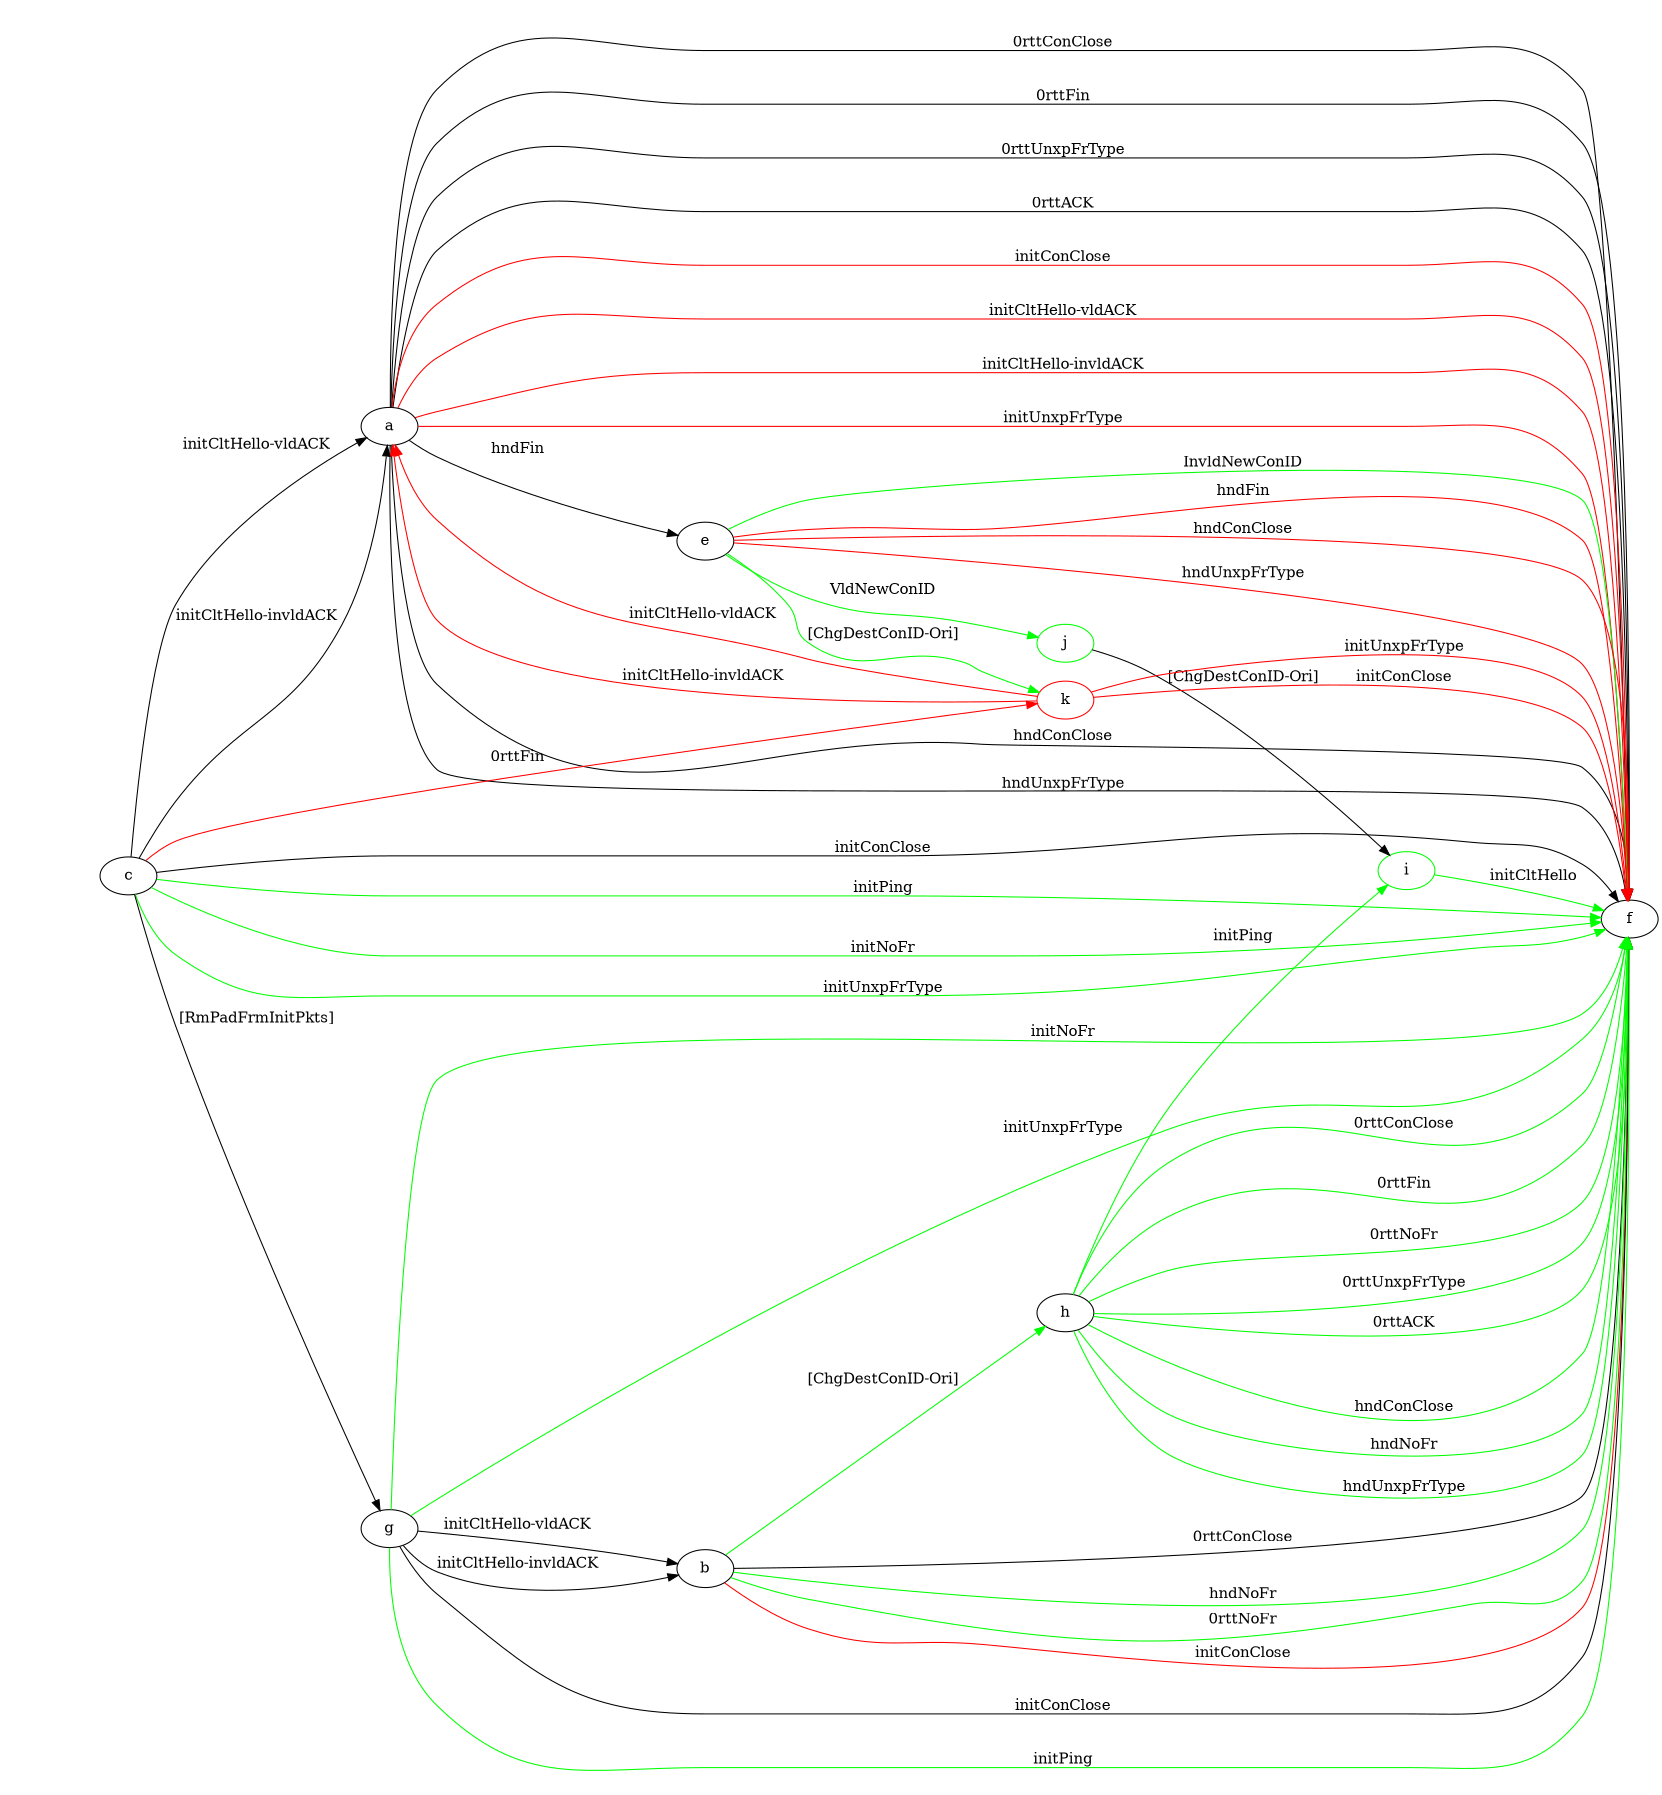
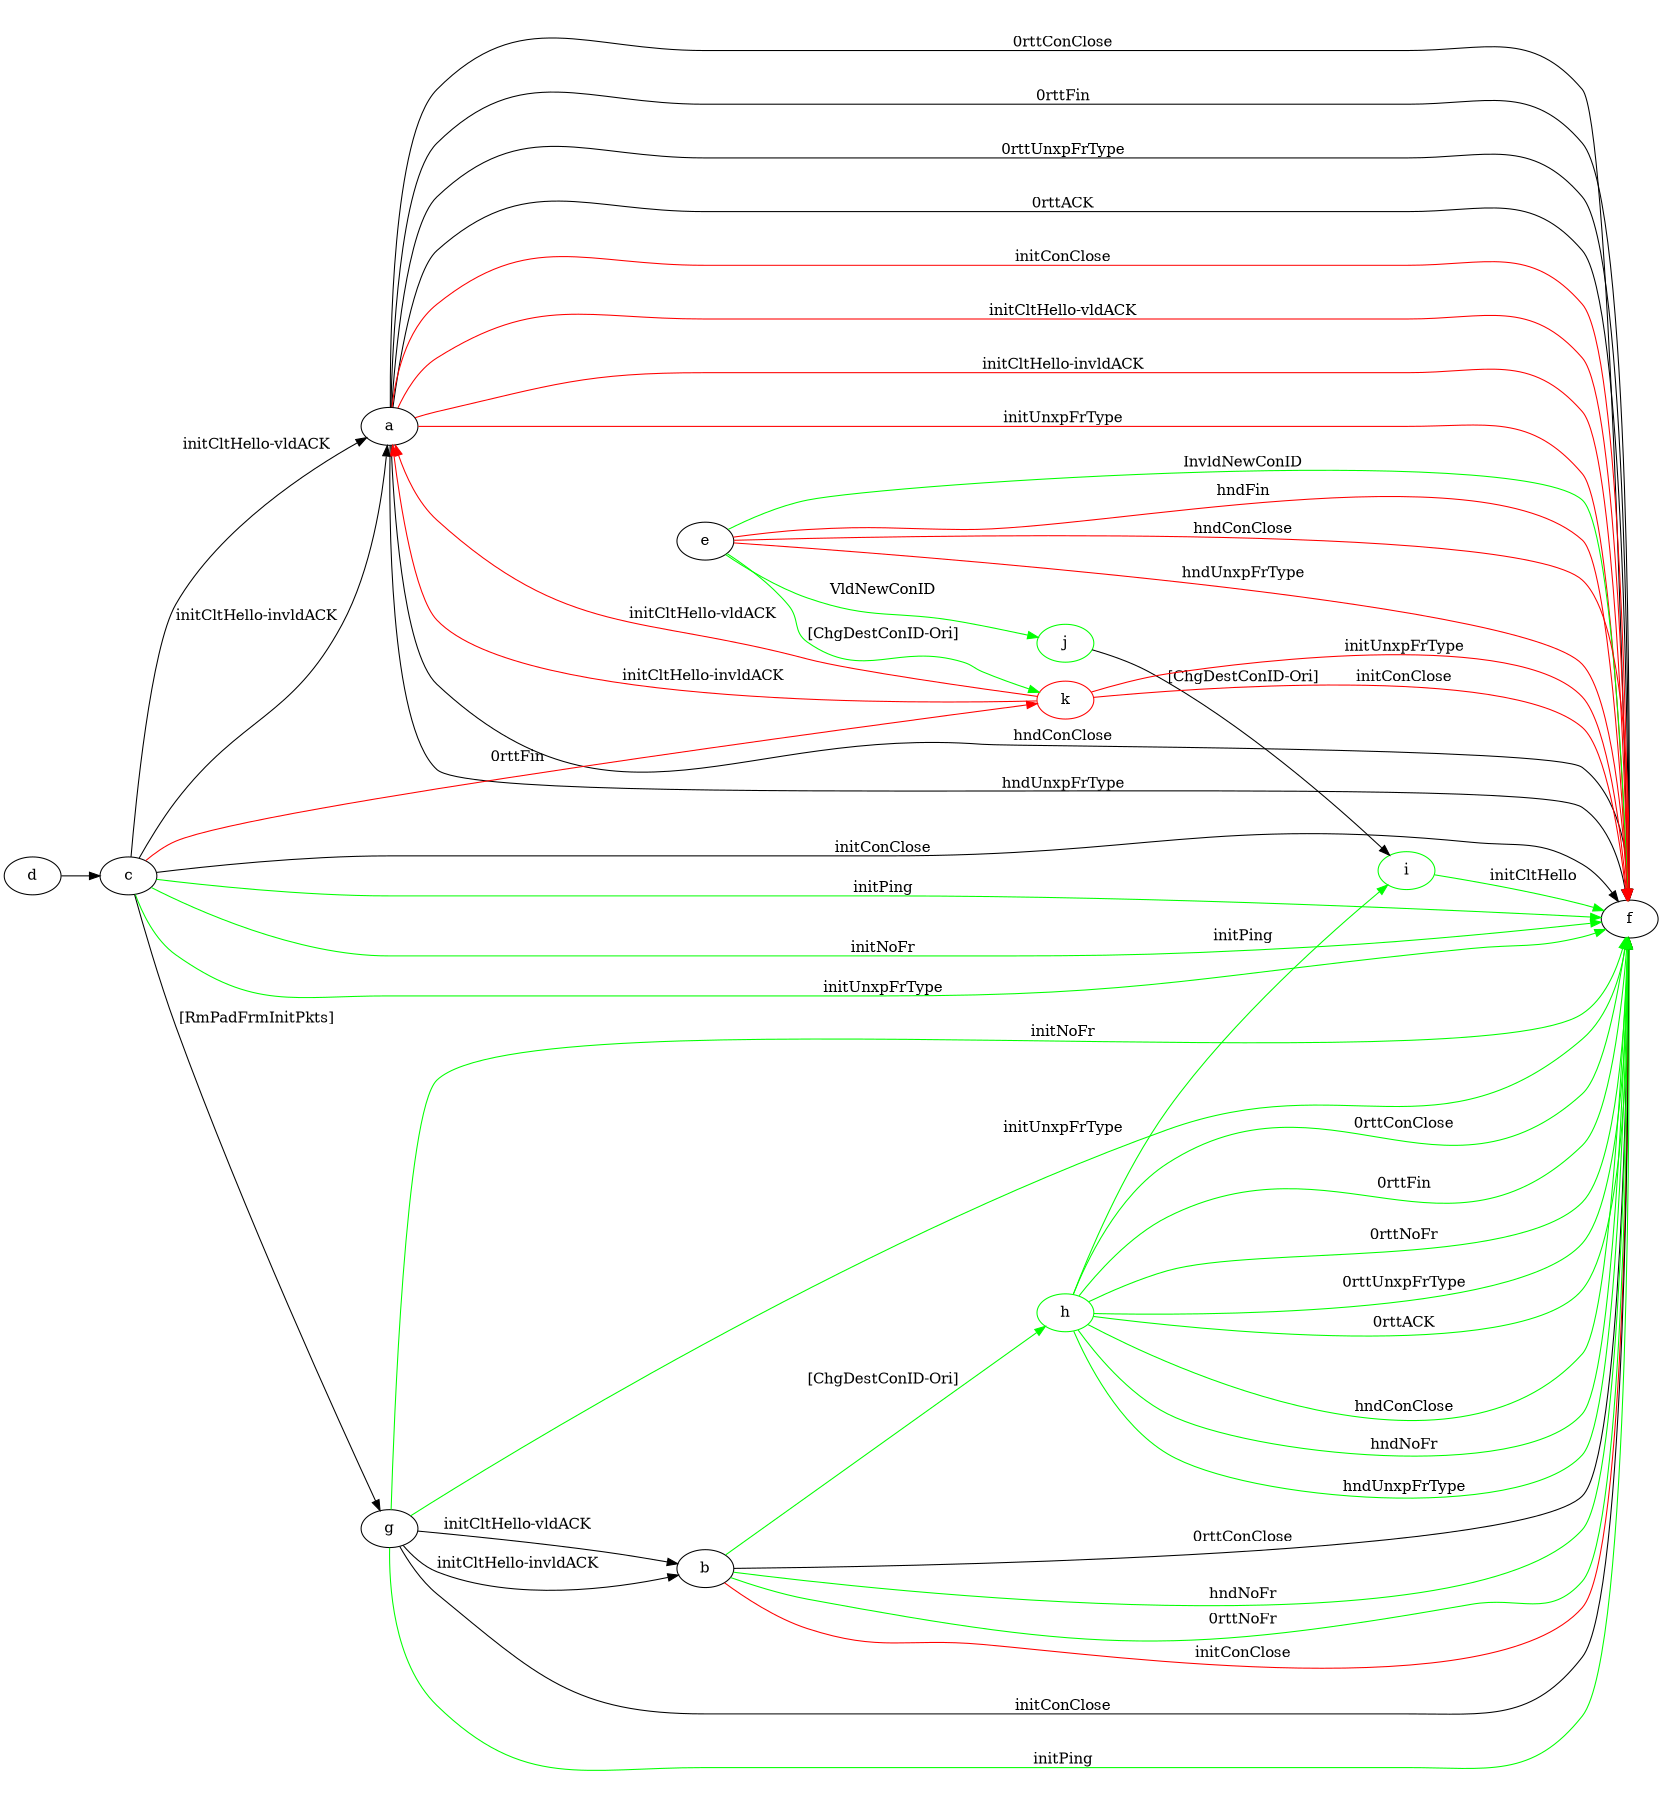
(535, 496) -> none
none -> (33, 876)
(1065, 1313) -> (1065, 1313)
